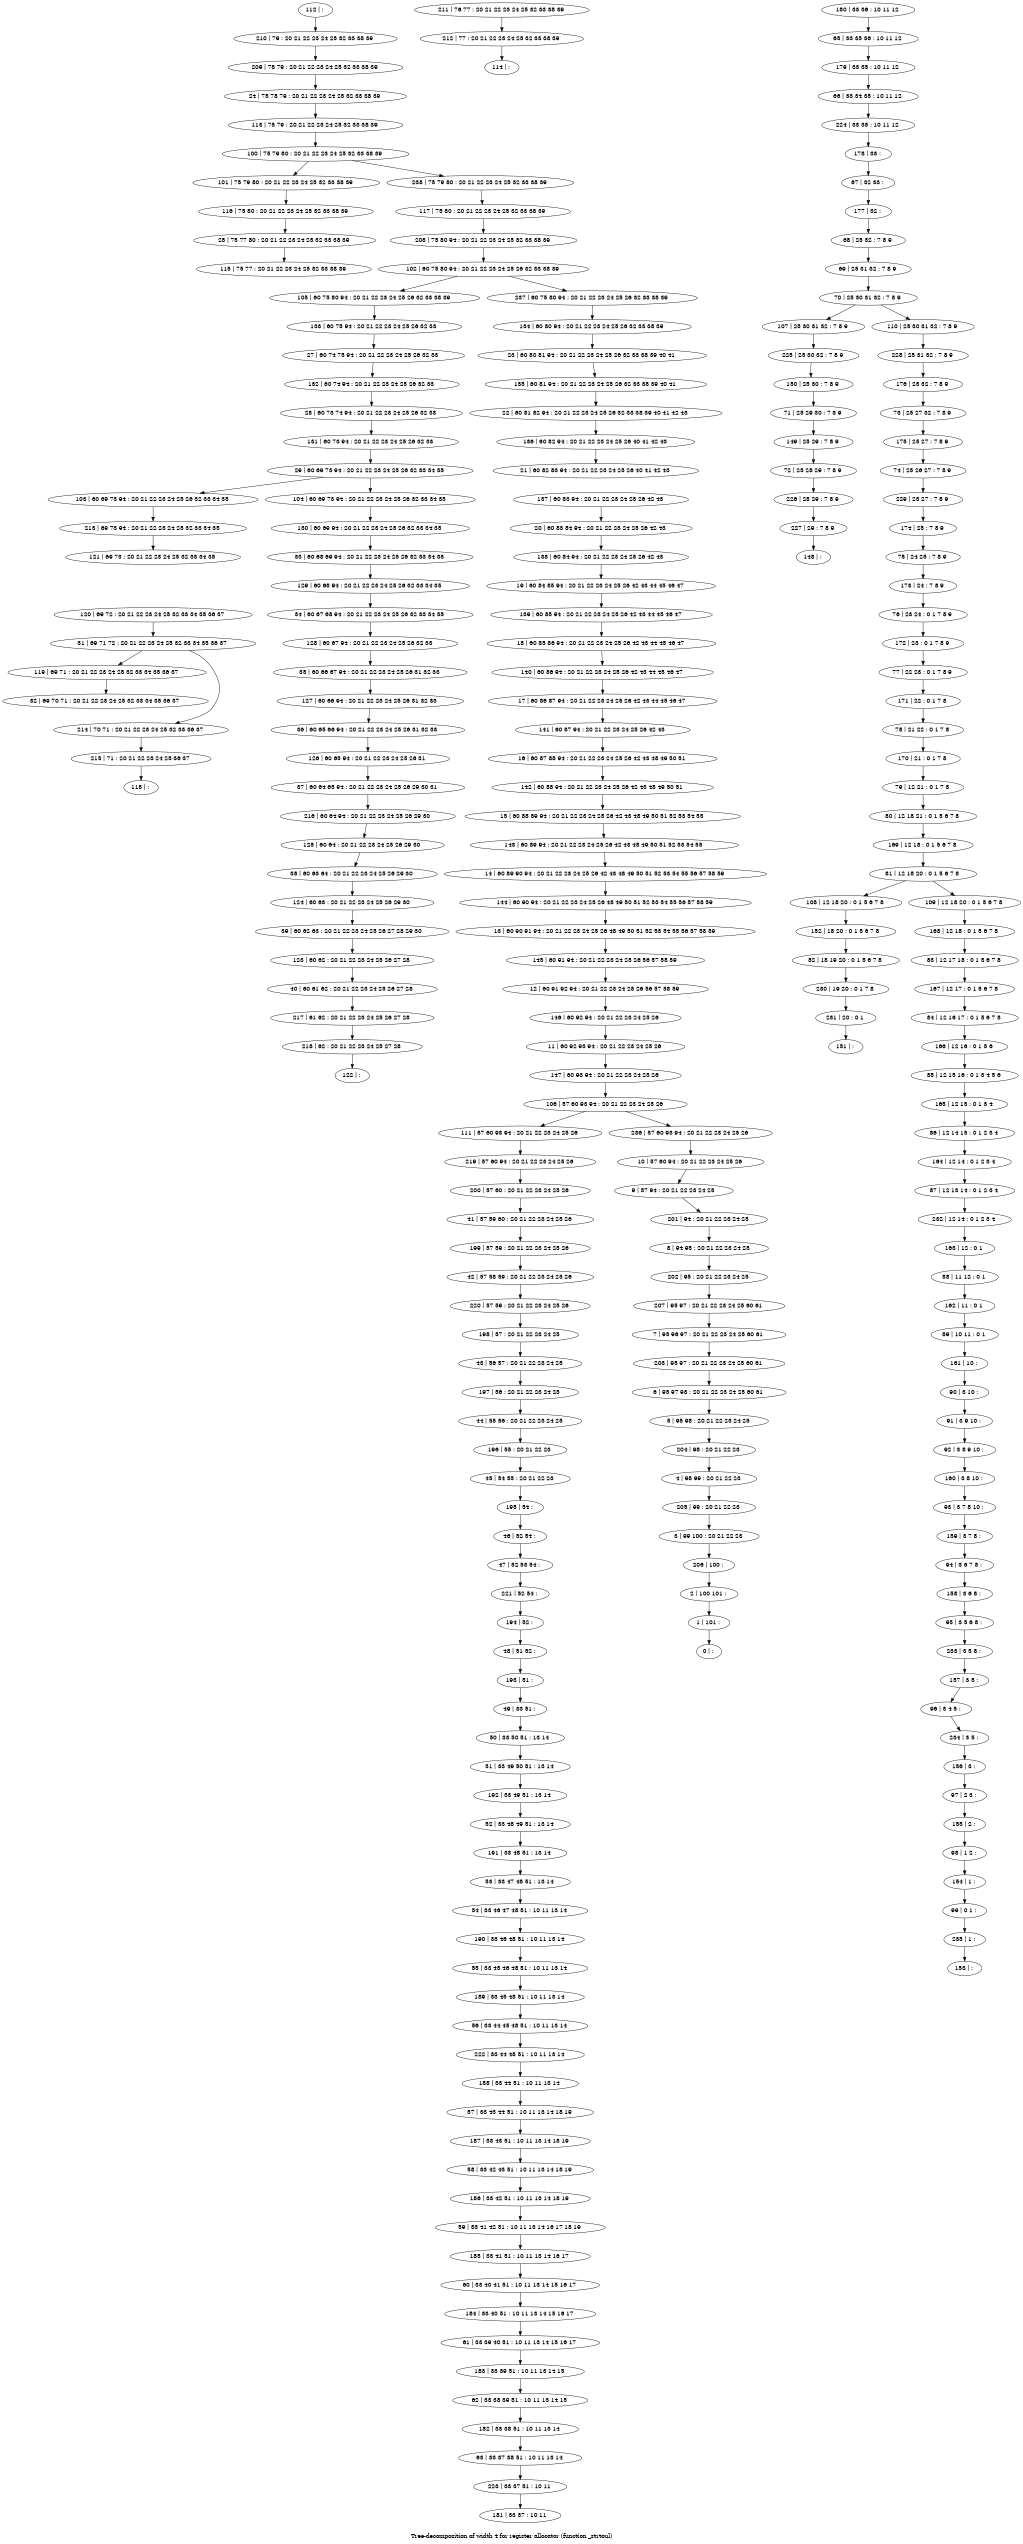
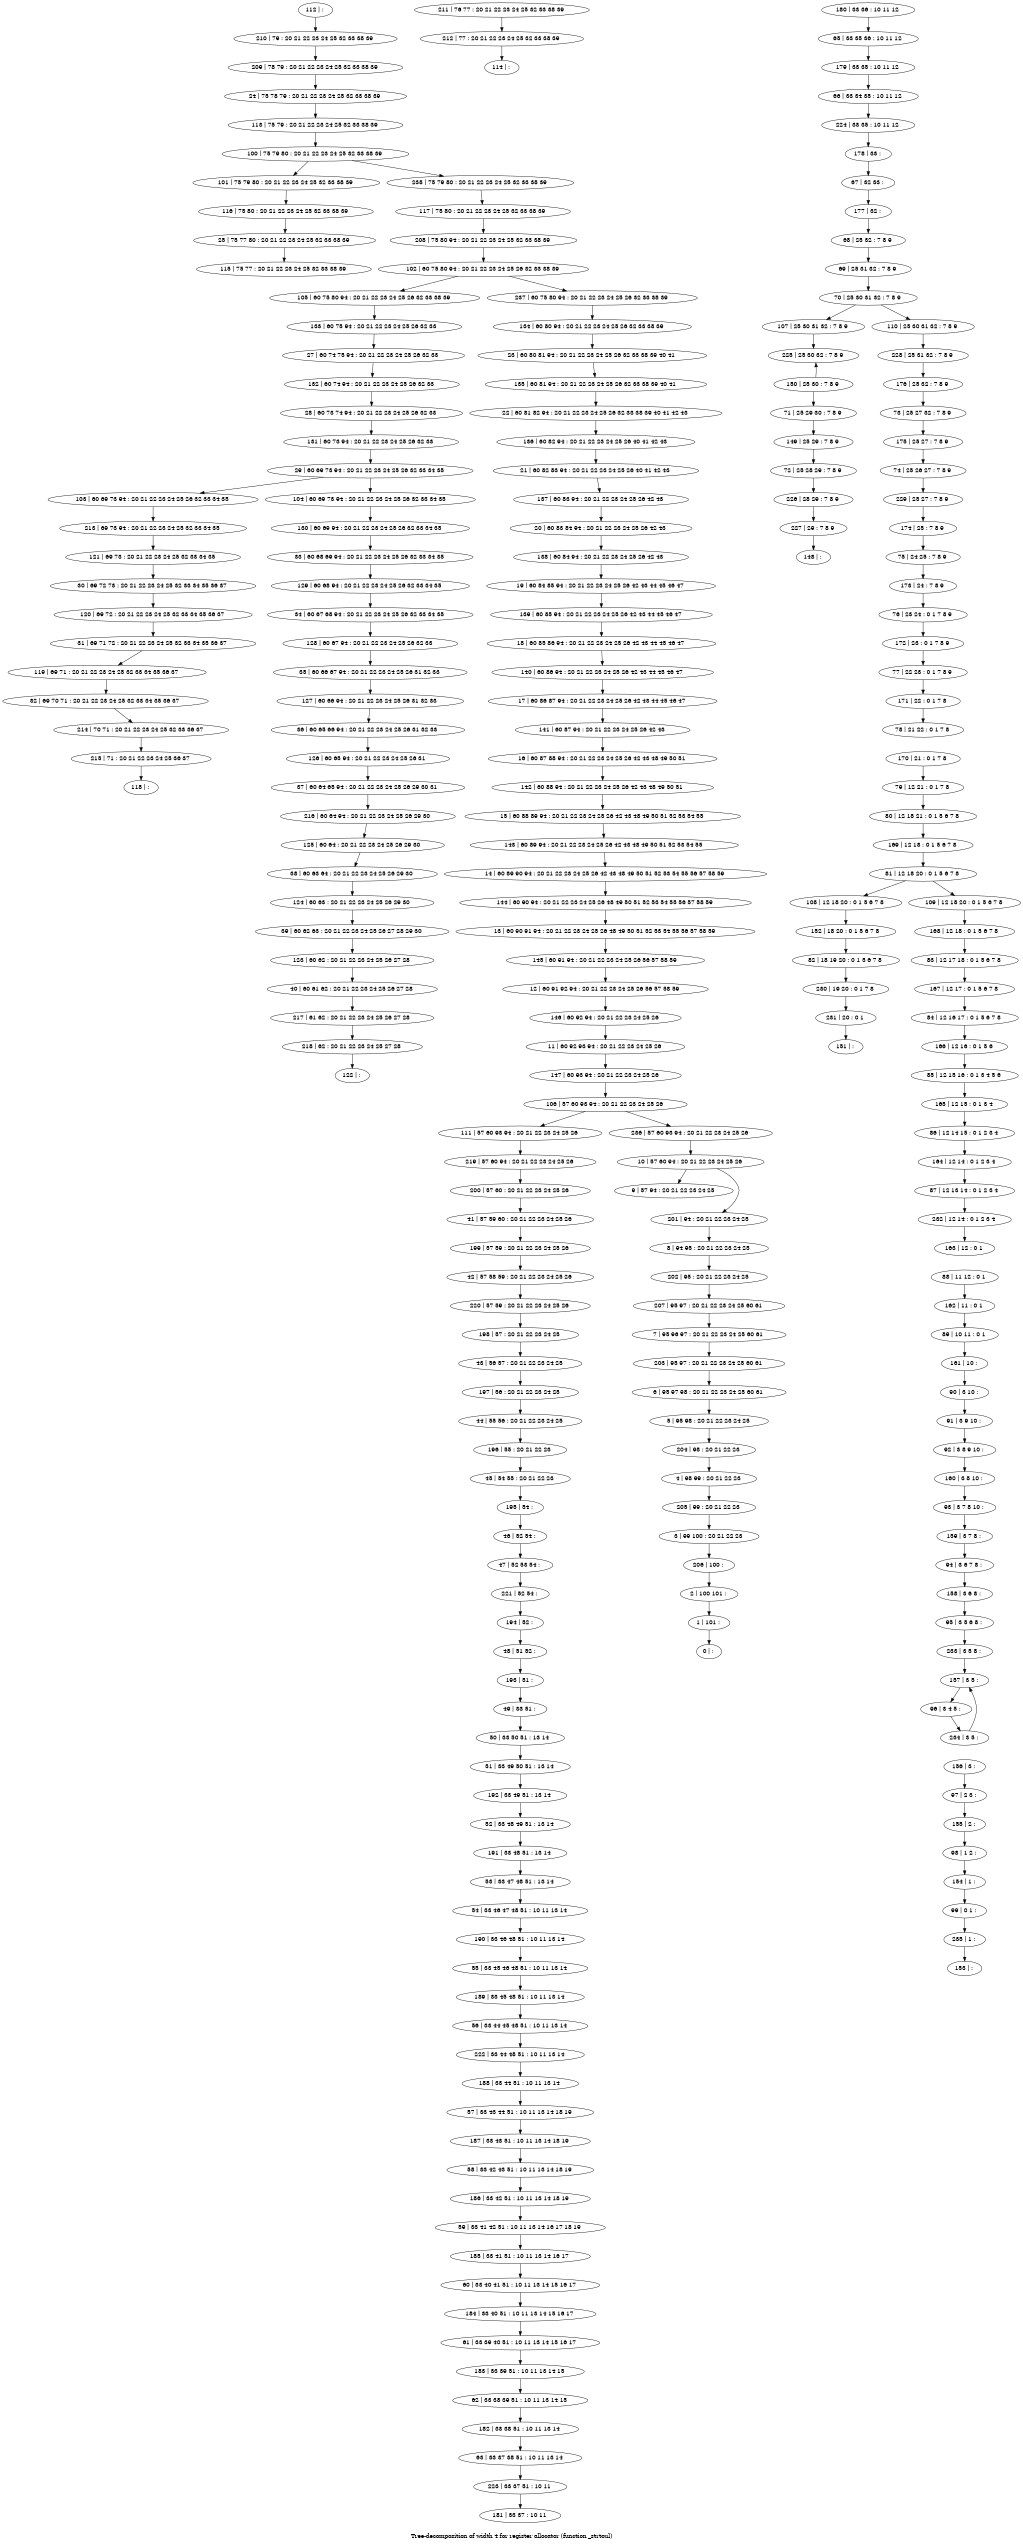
(811, 368) -> (816, 372)
none -> (598, 483)
none -> (153, 586)
(219, 691) -> (122, 714)
(923, 742) -> none
(690, 1204) -> (738, 1187)
(965, 1261) -> none
(965, 1750) -> (976, 1711)
